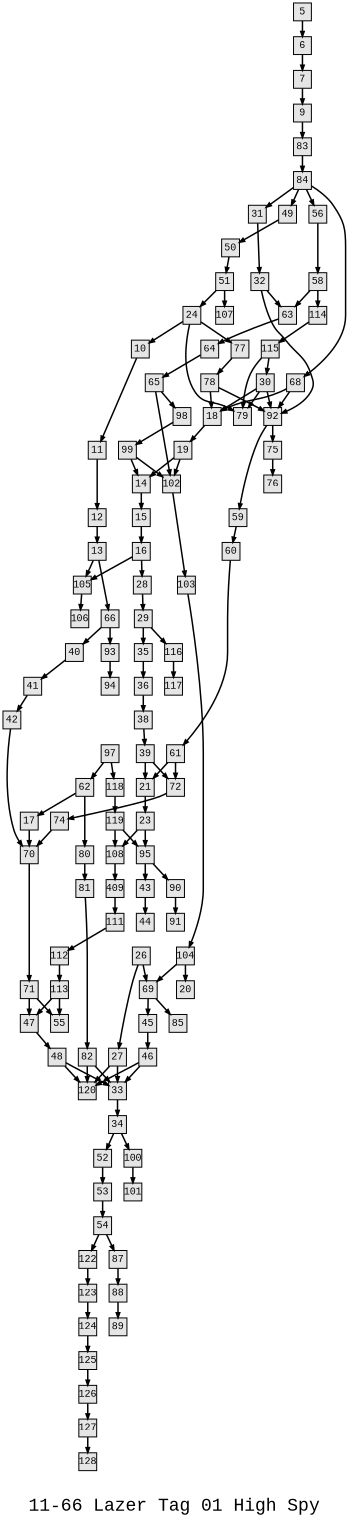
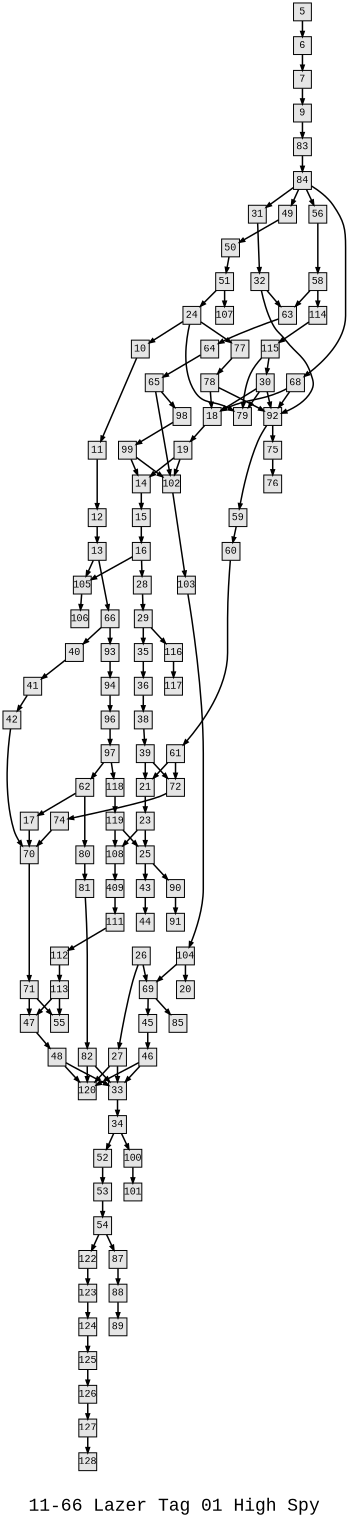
none -> (110, 720)
(145, 855) -> (145, 855)
